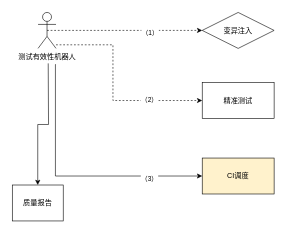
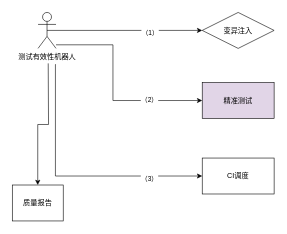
(95, 30) -> (95, 30)
(113, 58) -> (113, 58)
(239, 101) -> (239, 101)
(239, 176) -> (239, 176)
